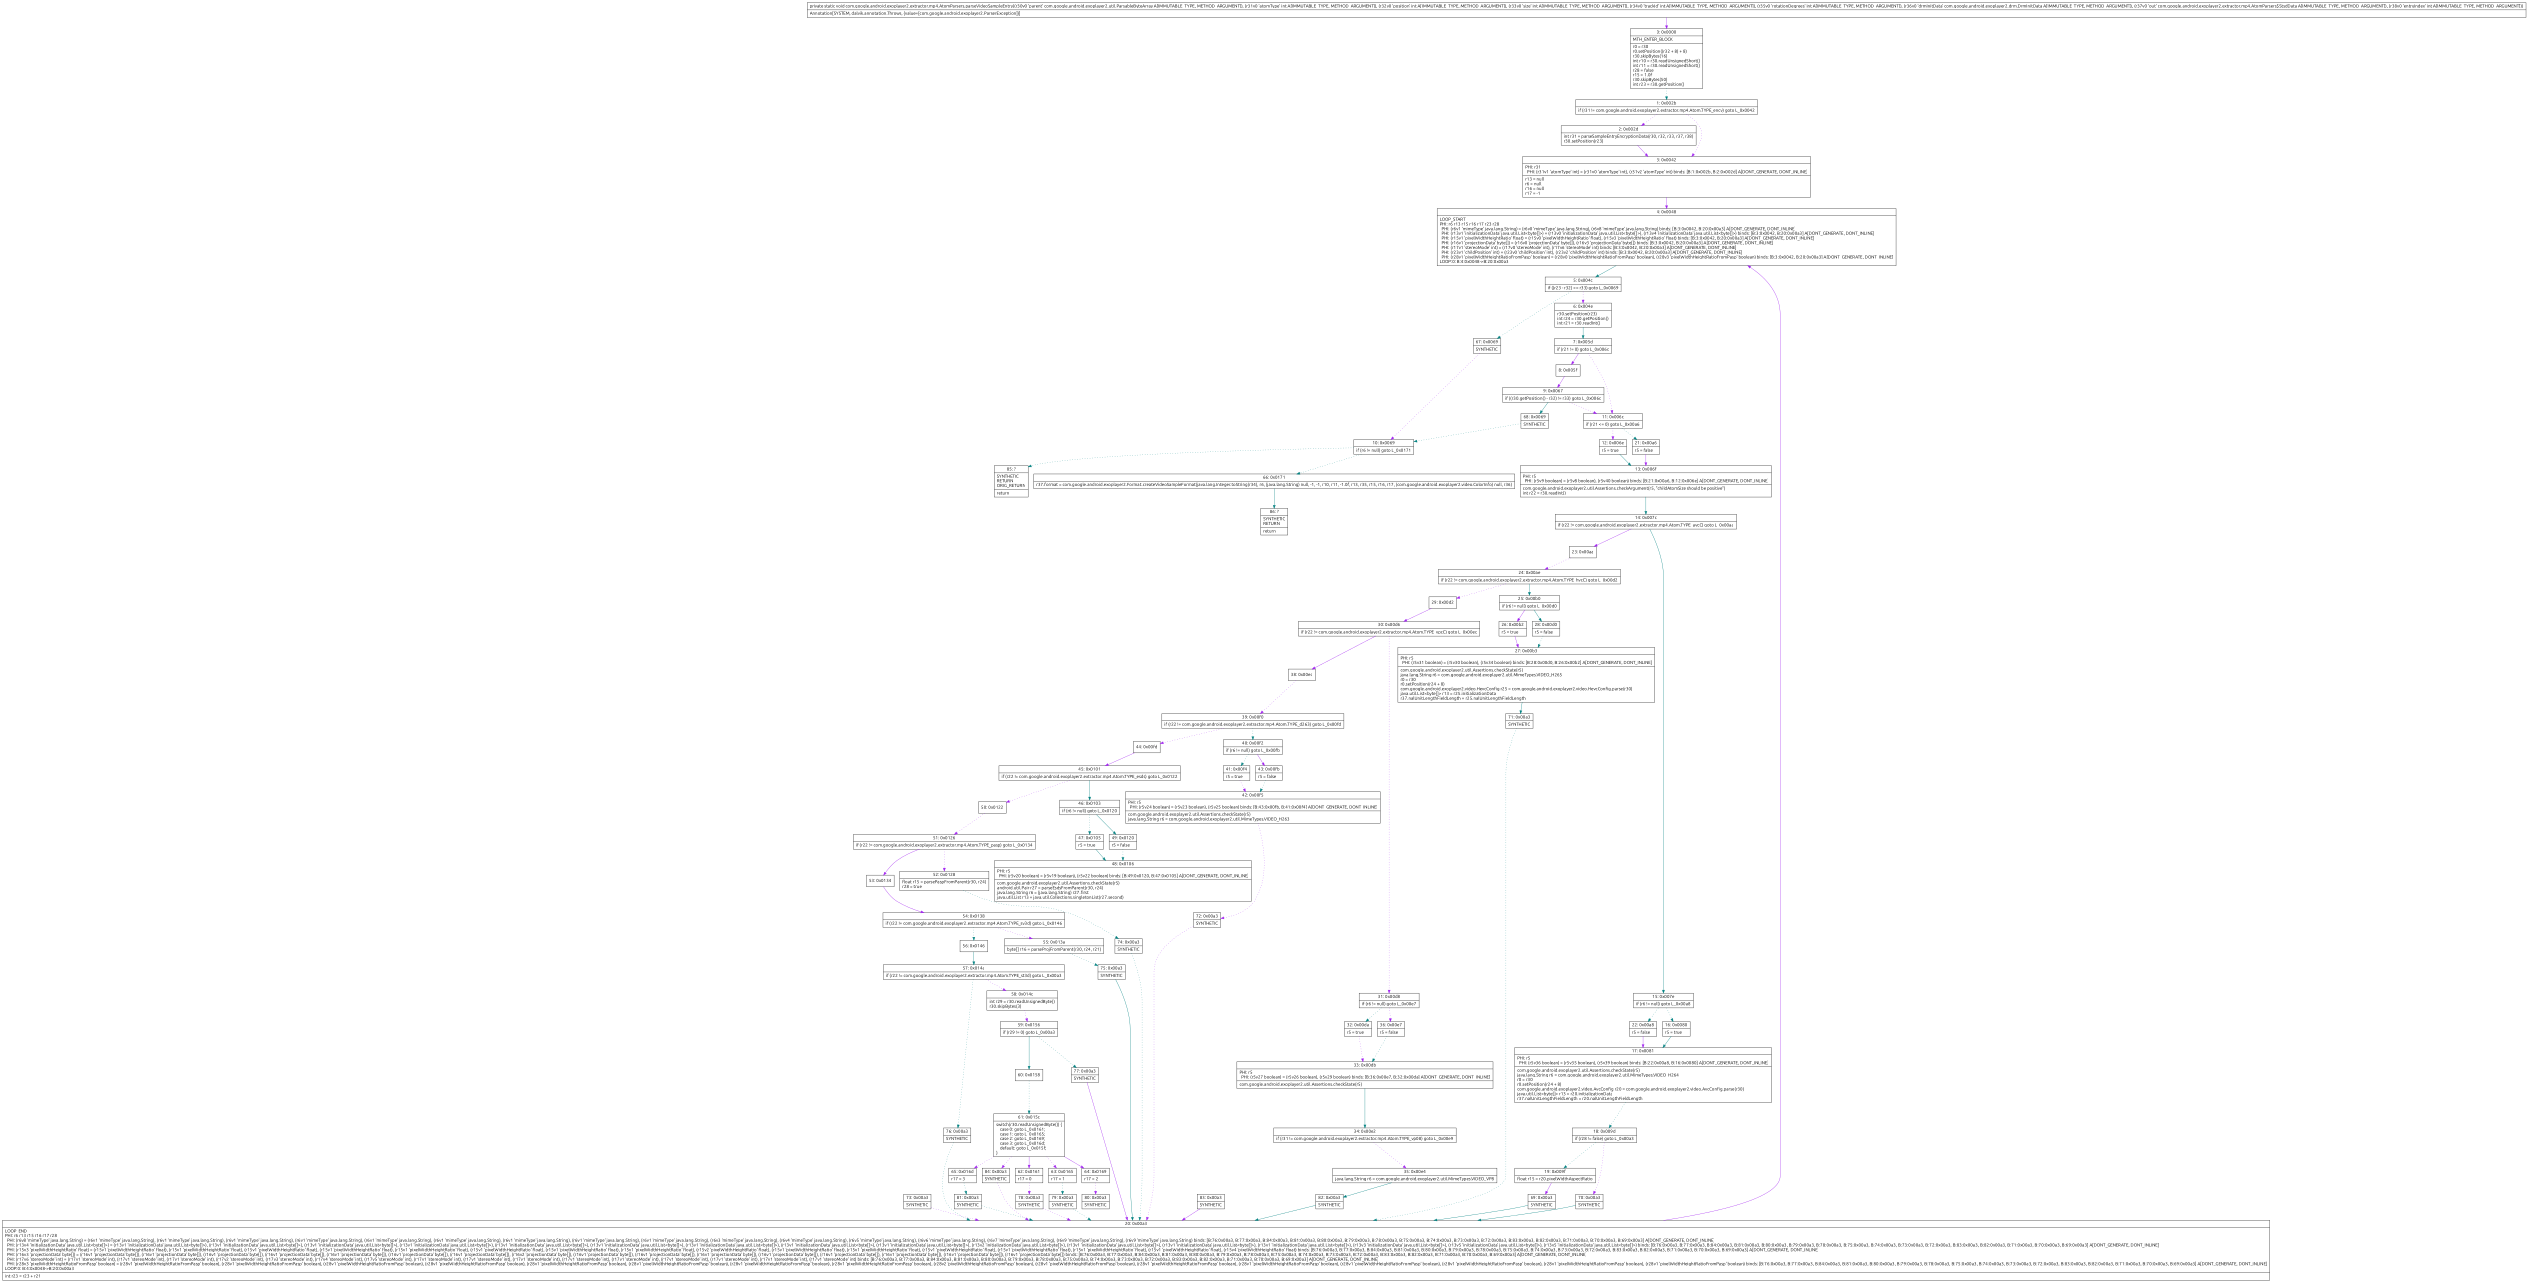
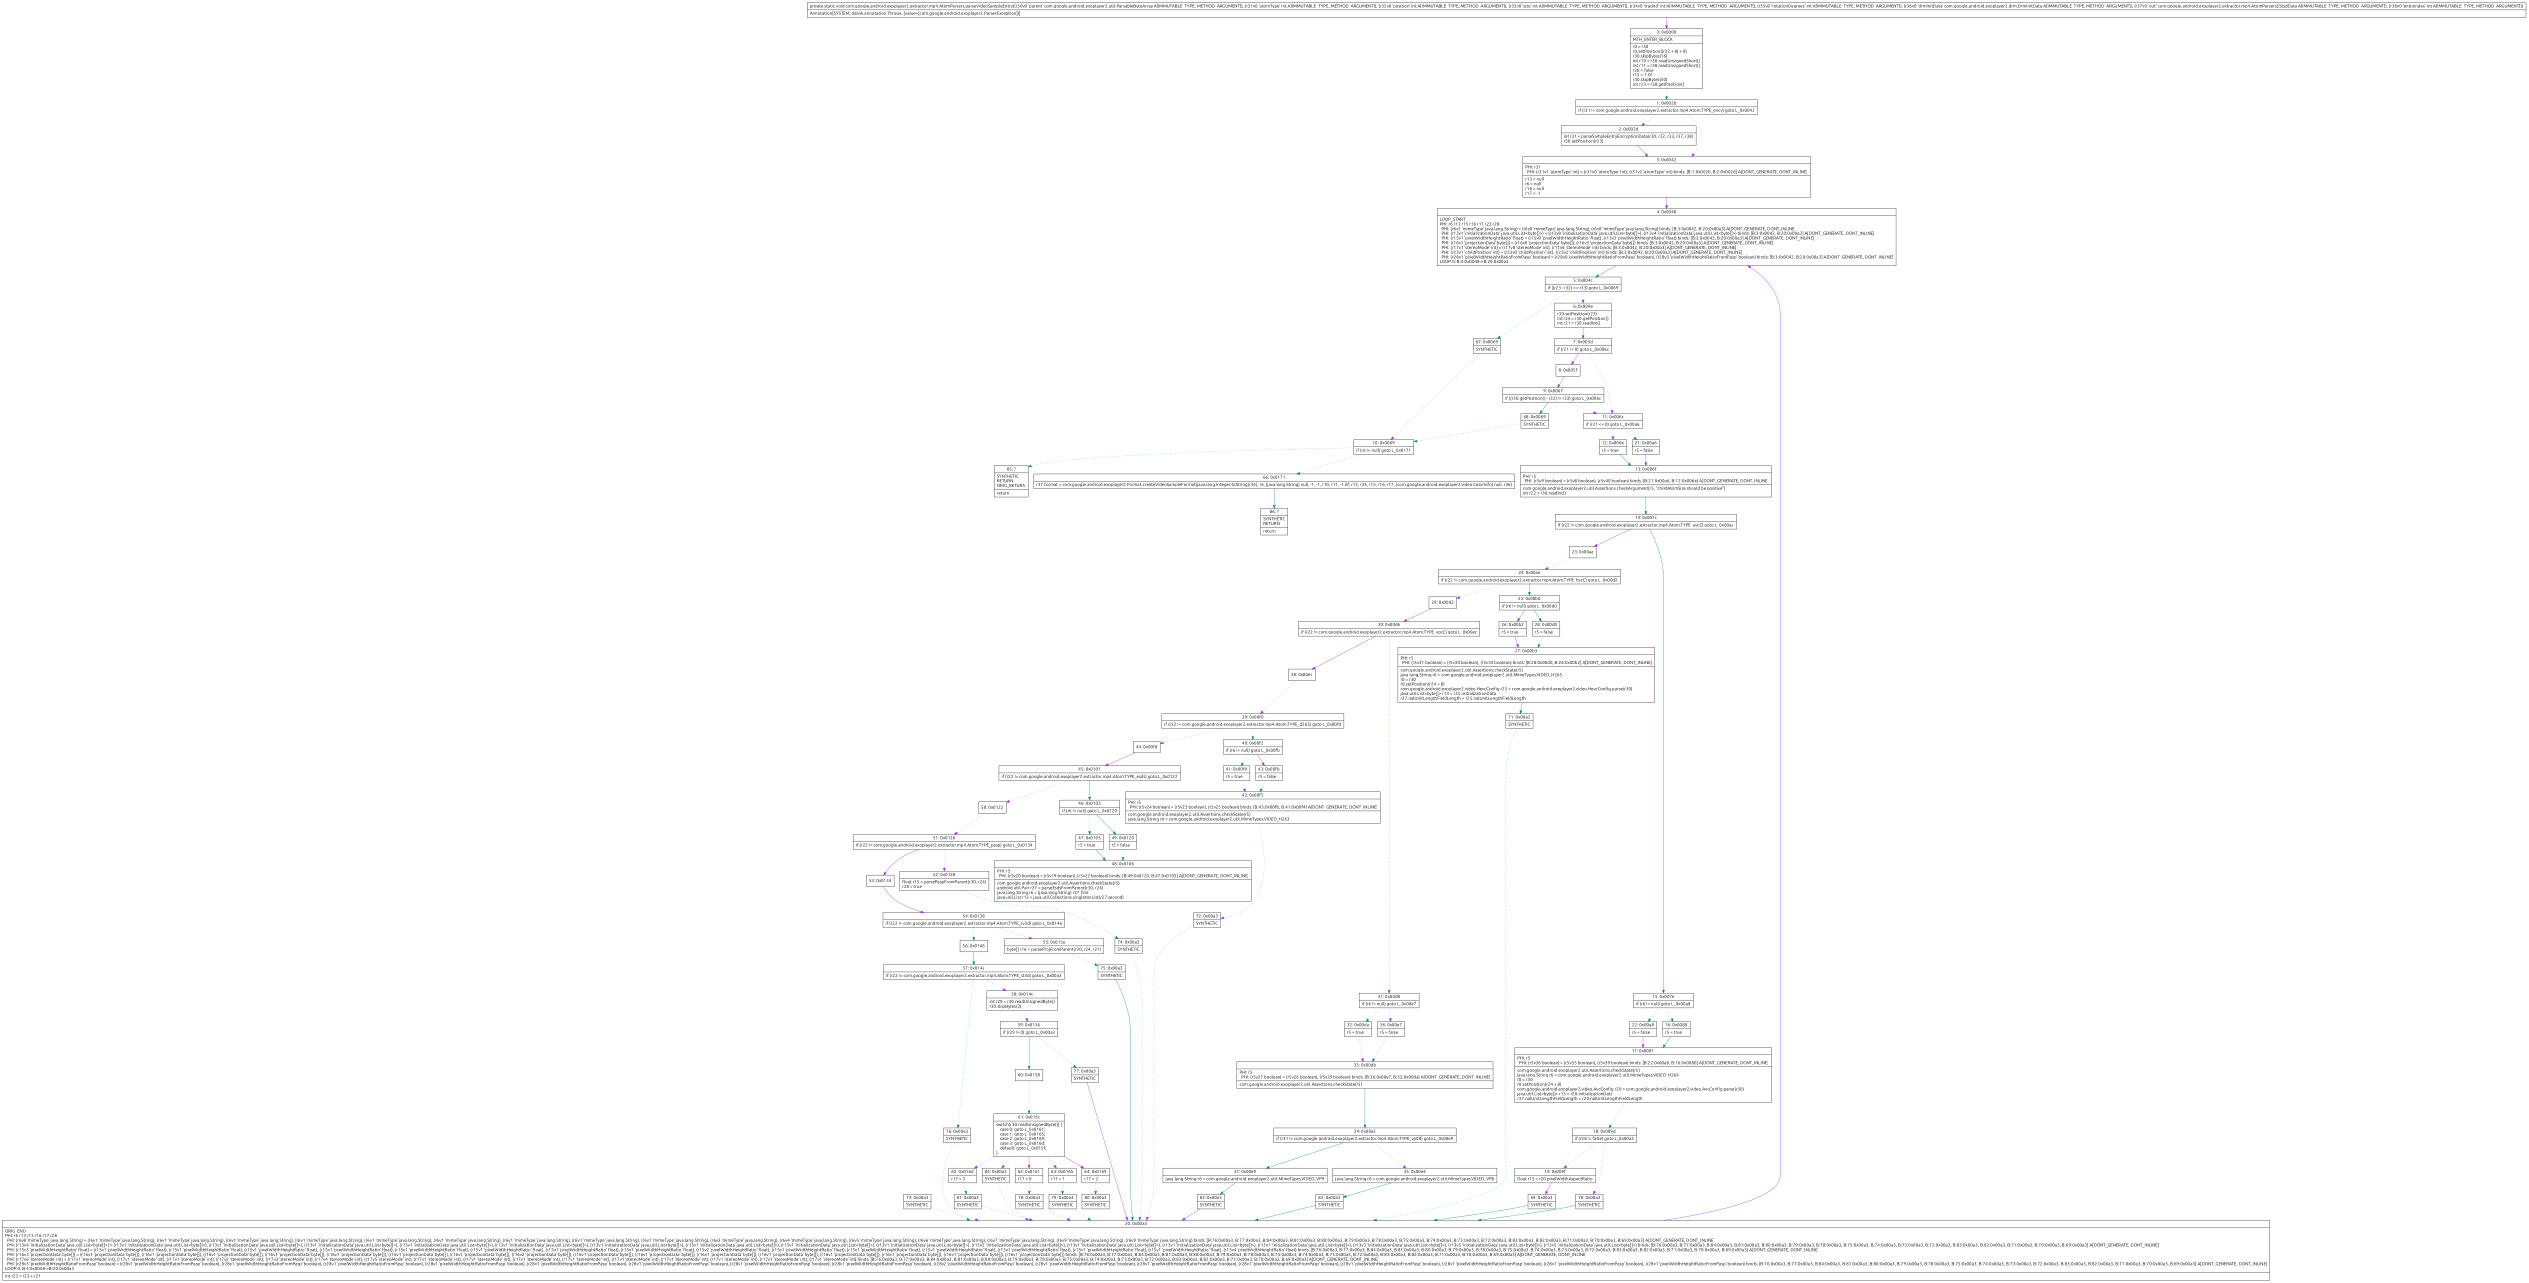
none -> (1245, 1176)
(16, 1231) -> (16, 1231)
